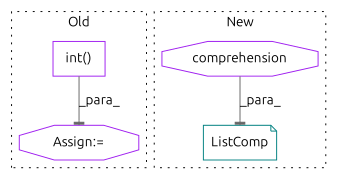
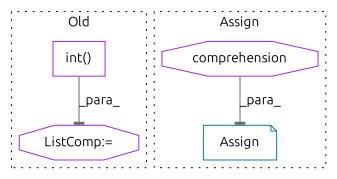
(240, 23) -> (240, 23)
(79, 143) -> (79, 143)
(240, 143) -> (240, 143)
